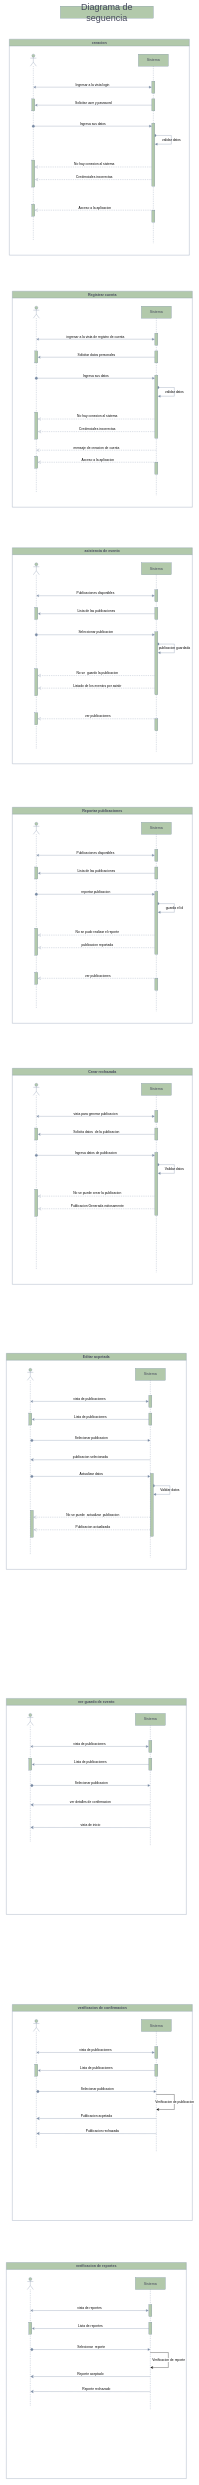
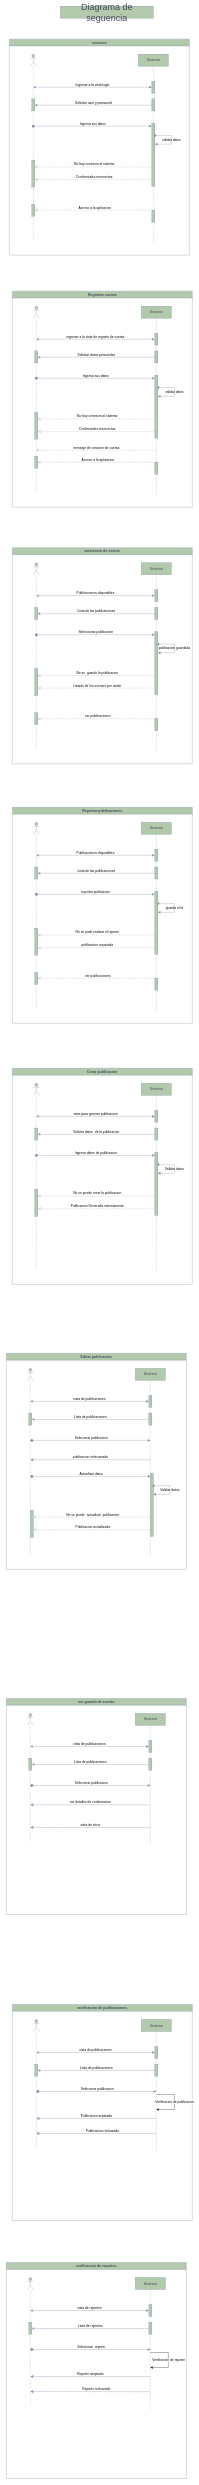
(102, 1072) -> (102, 1072)
(96, 1357) -> (96, 1357)
(102, 2008) -> (102, 2008)
